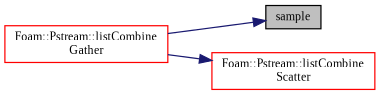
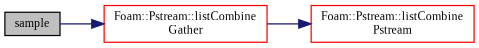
(211, 28) -> (76, 24)
(293, 71) -> (393, 24)
